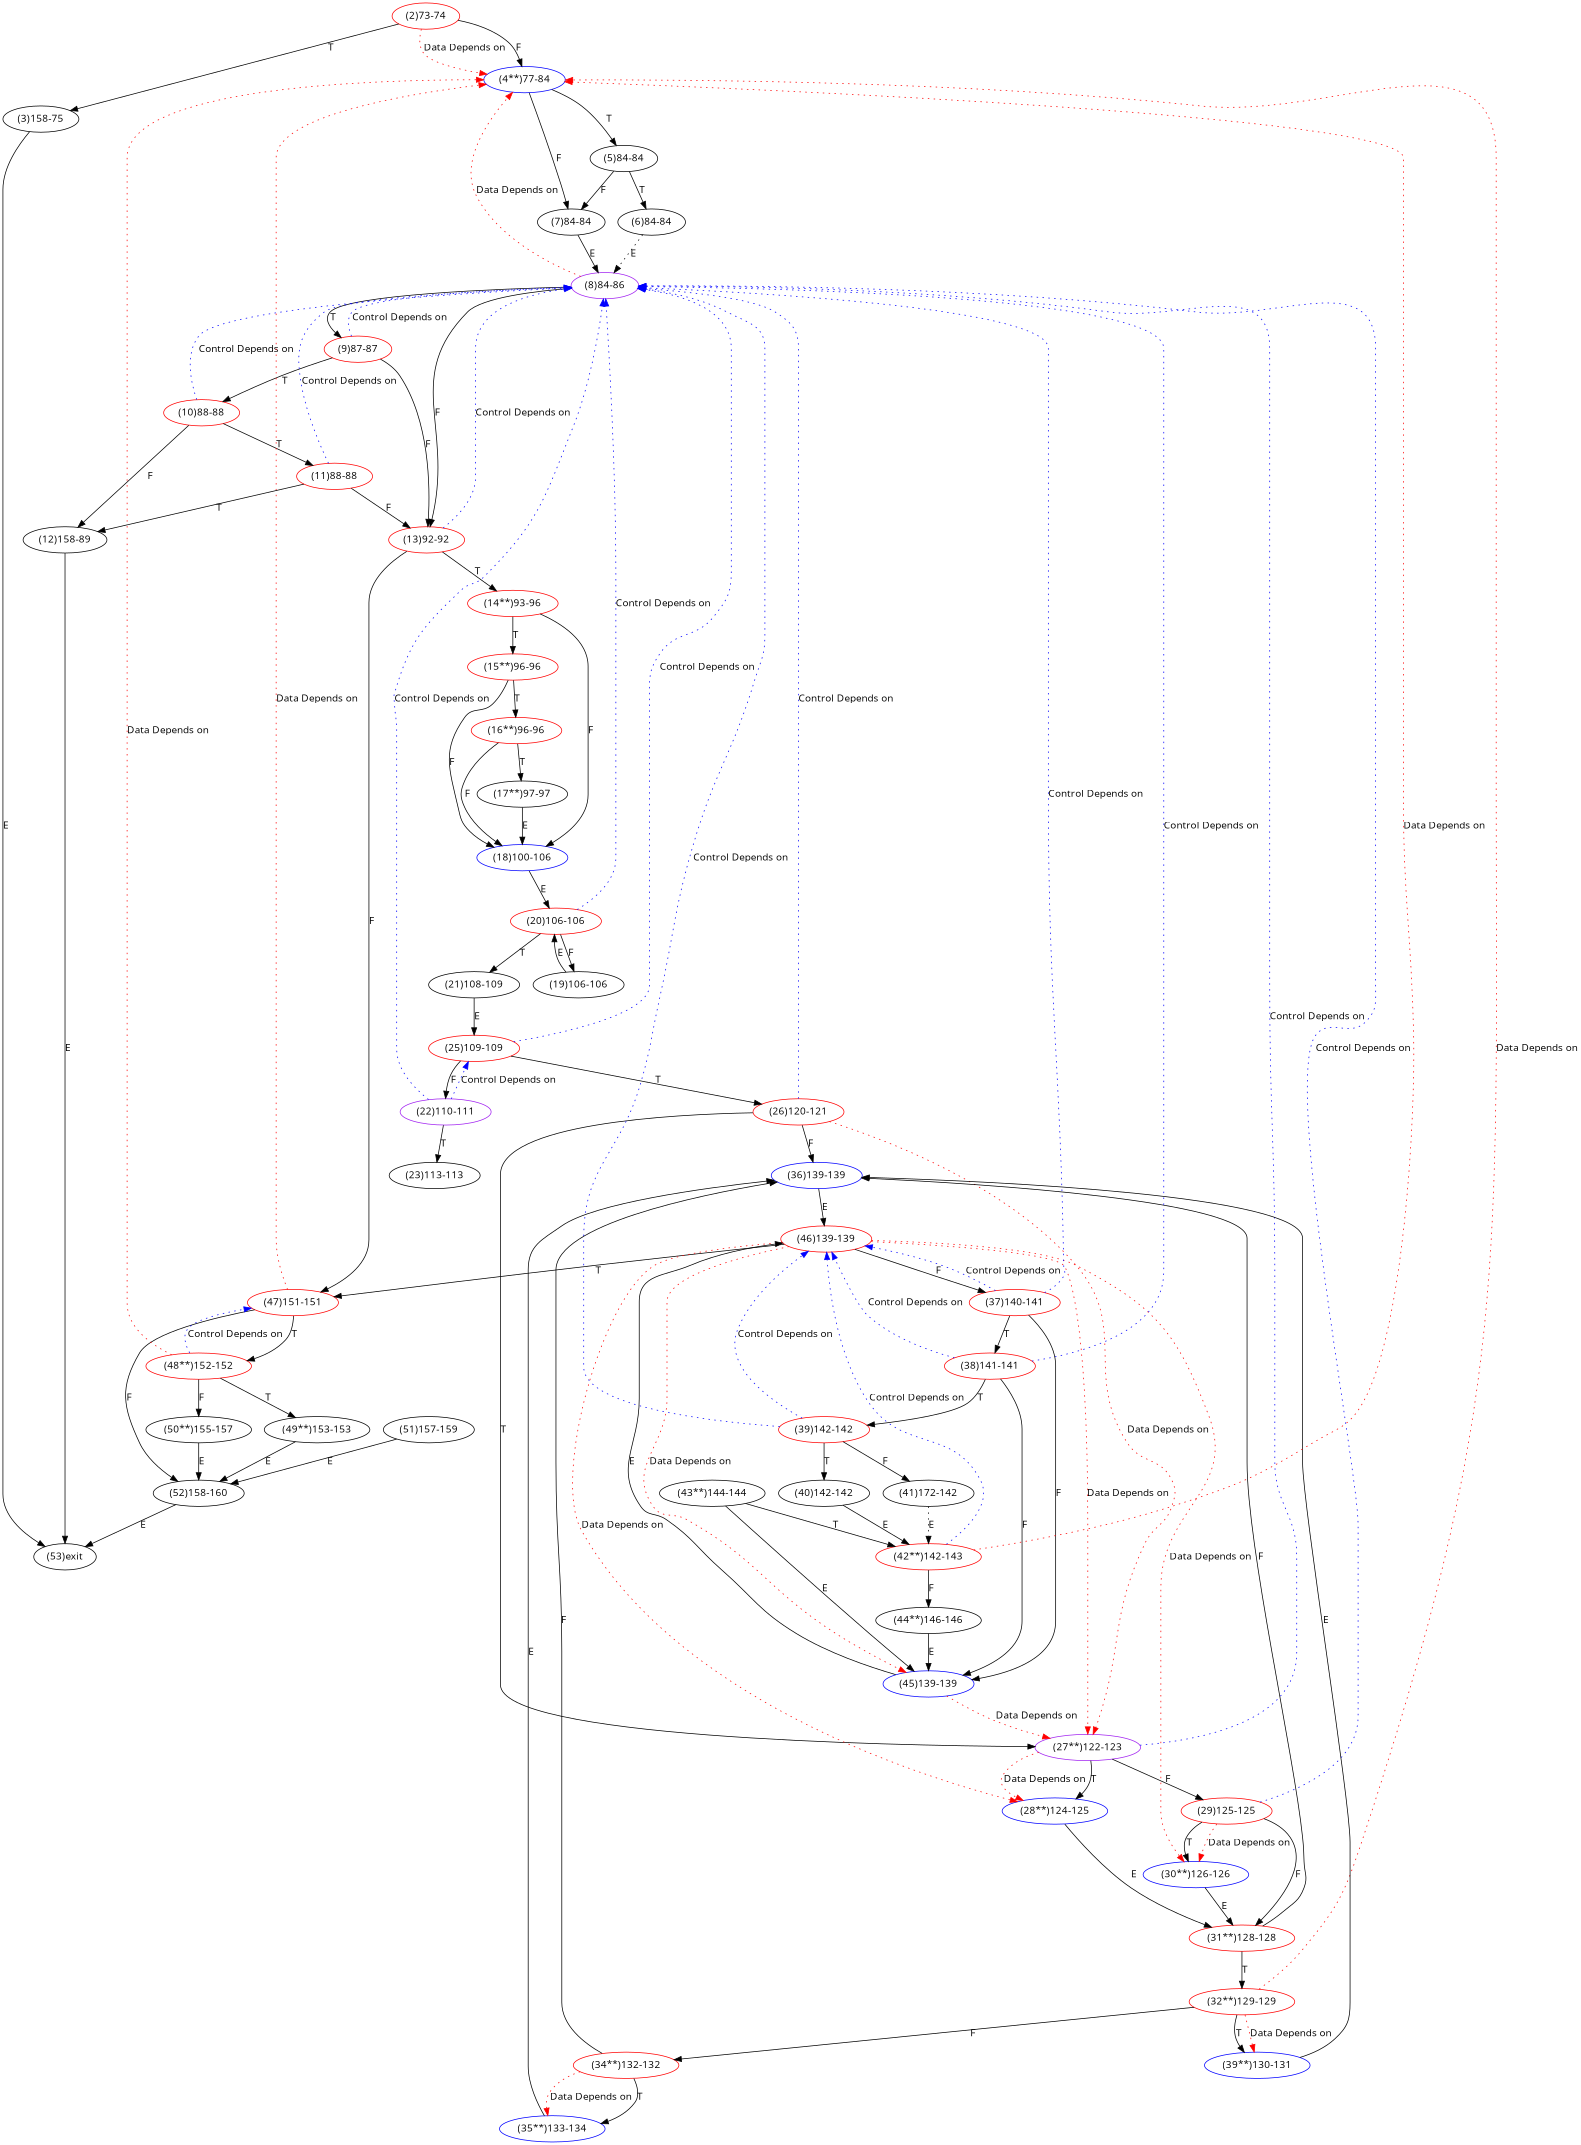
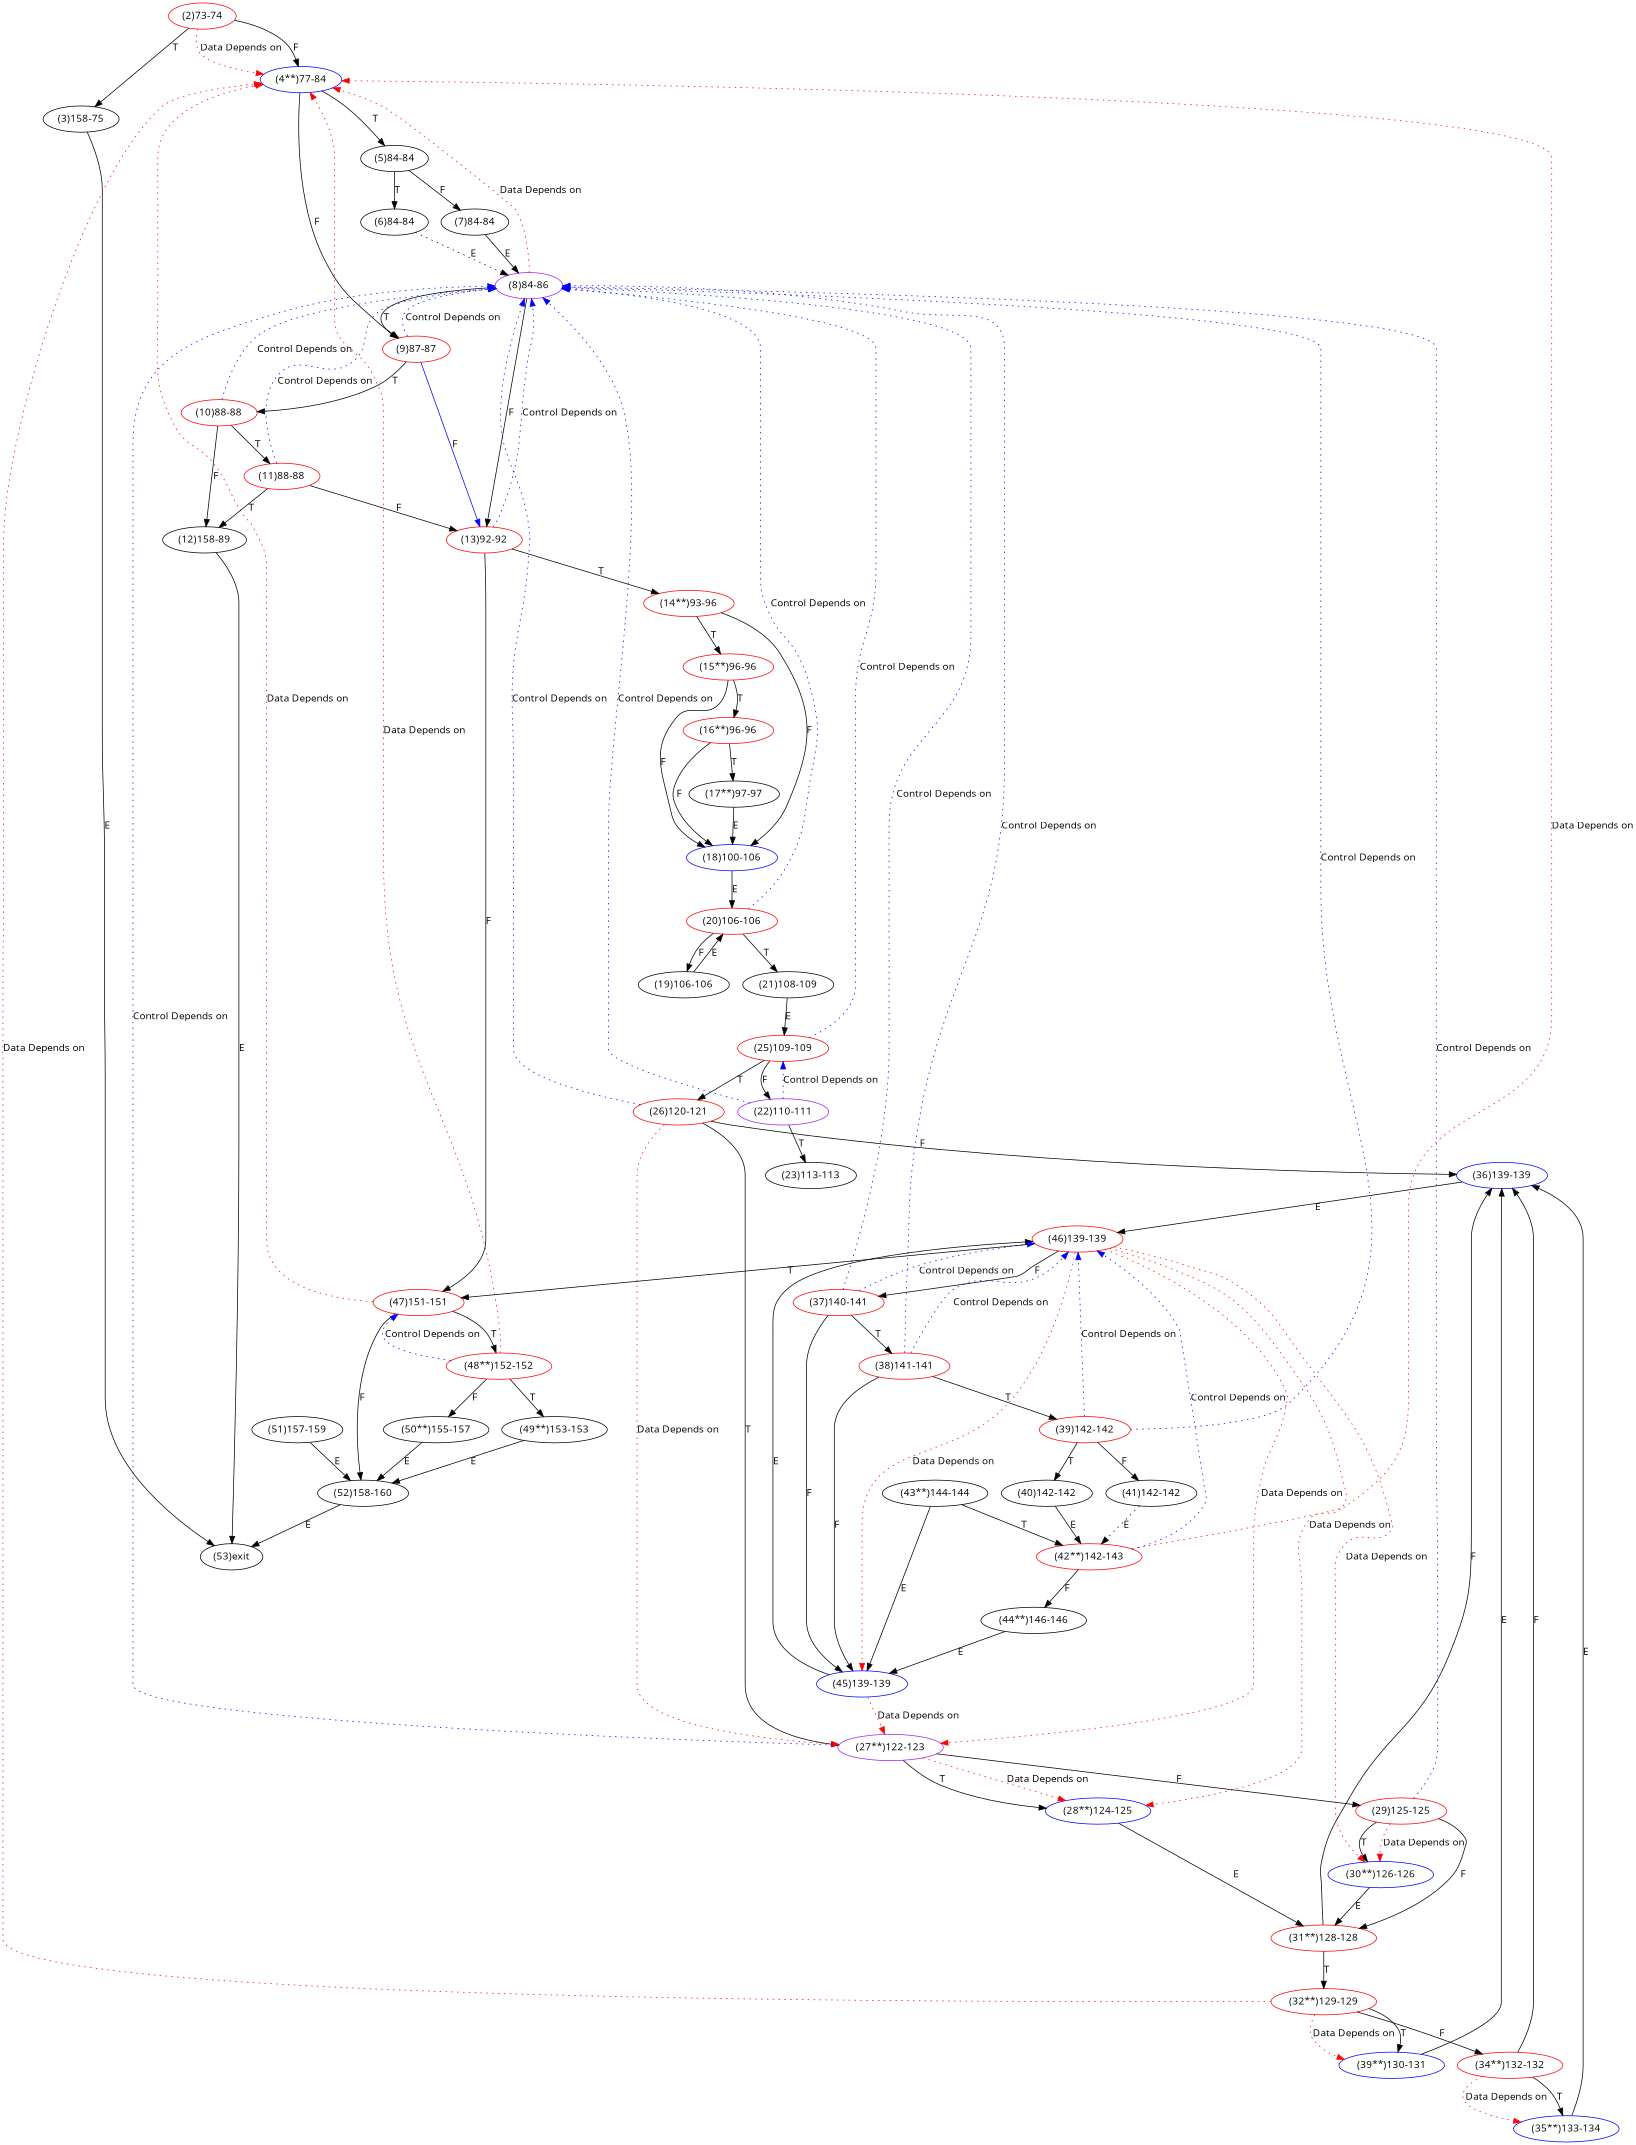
(549, 147) -> (312, 228)
(422, 433) -> (449, 441)
(929, 1493) -> (1151, 1493)
